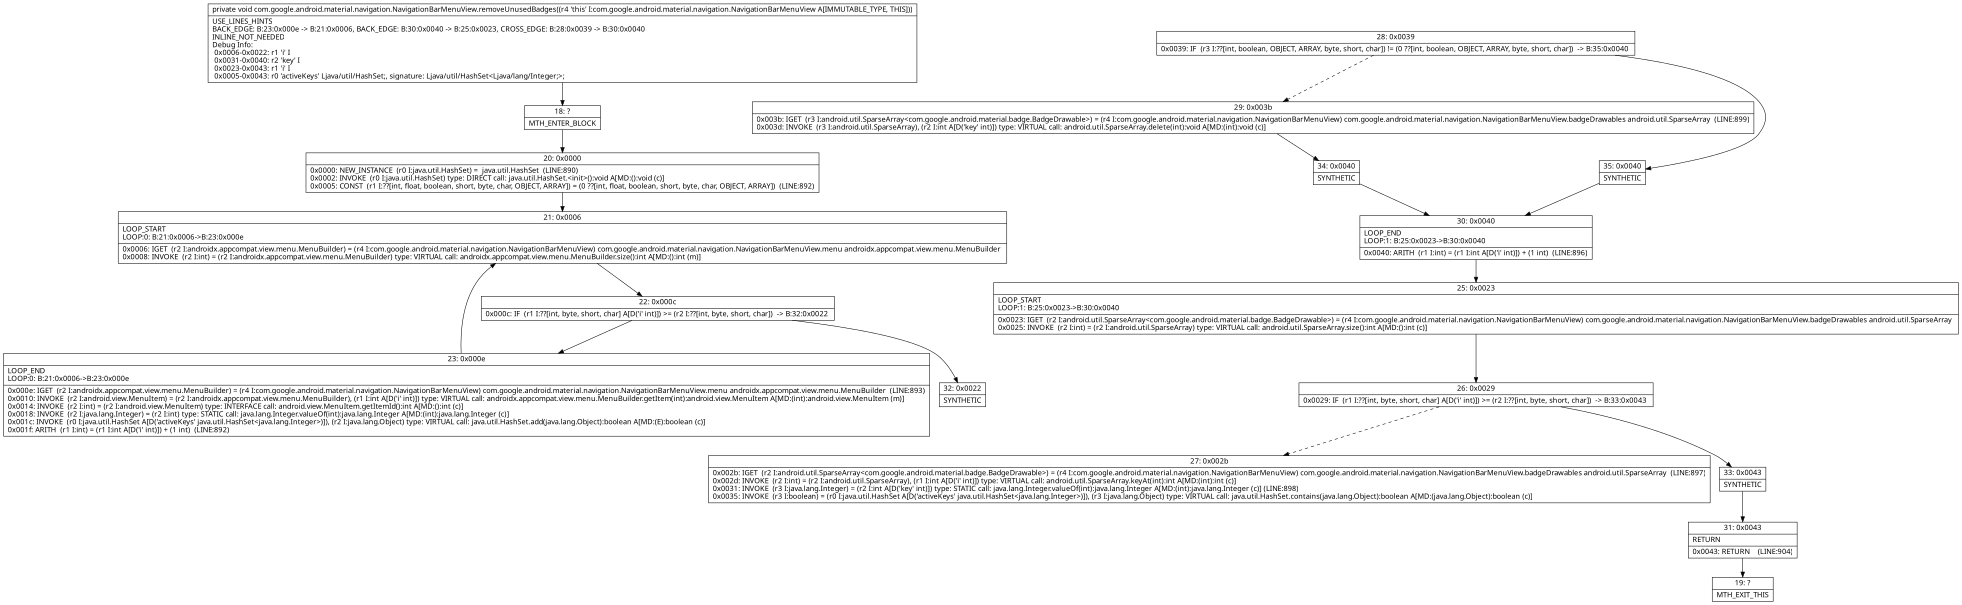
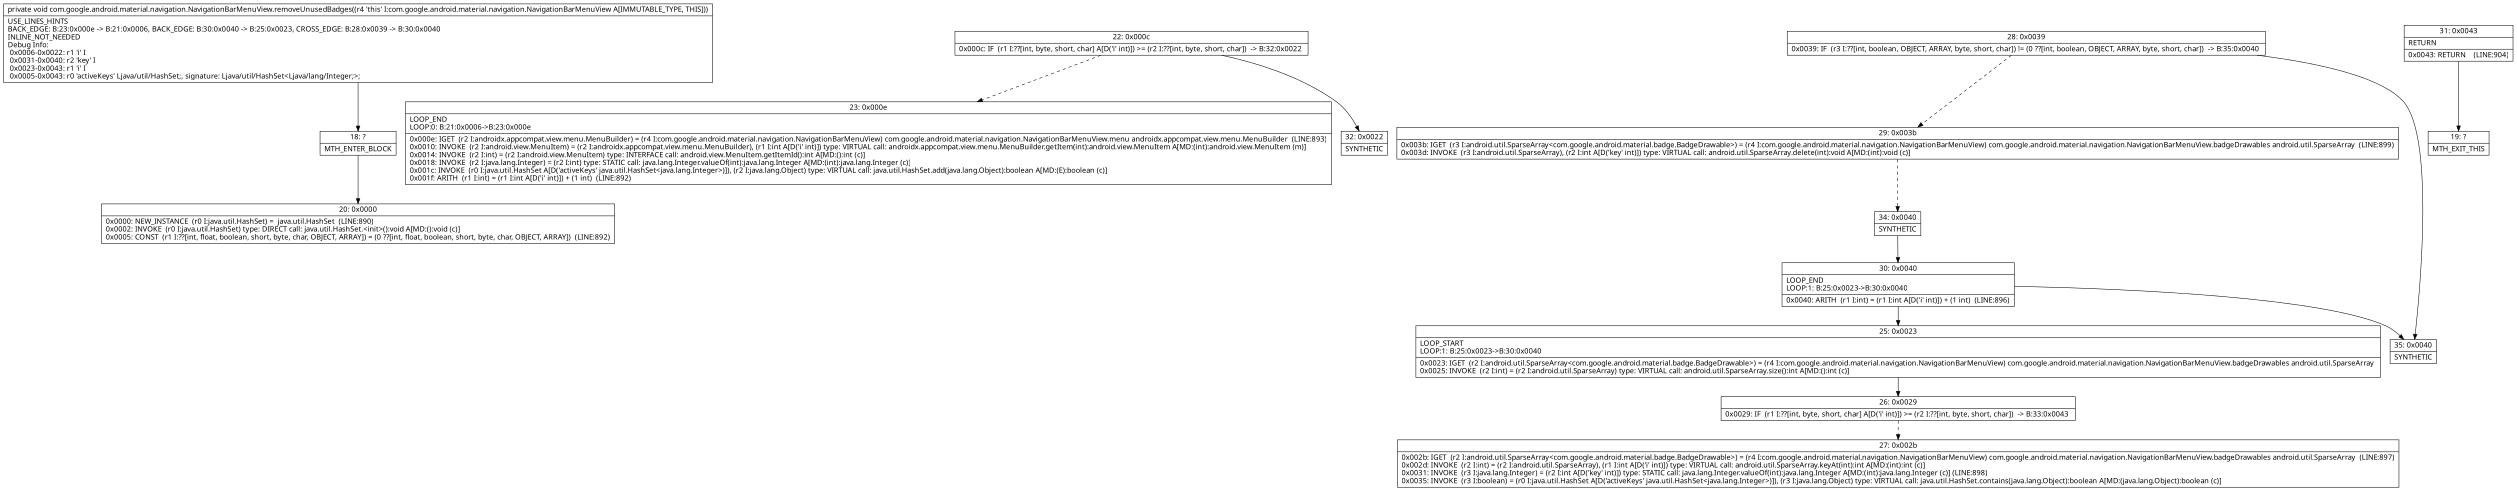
(1296, 146) -> (1898, 183)
(1565, 198) -> (2210, 296)
(562, 238) -> none
(598, 336) -> (1042, 78)
(1743, 479) -> none
